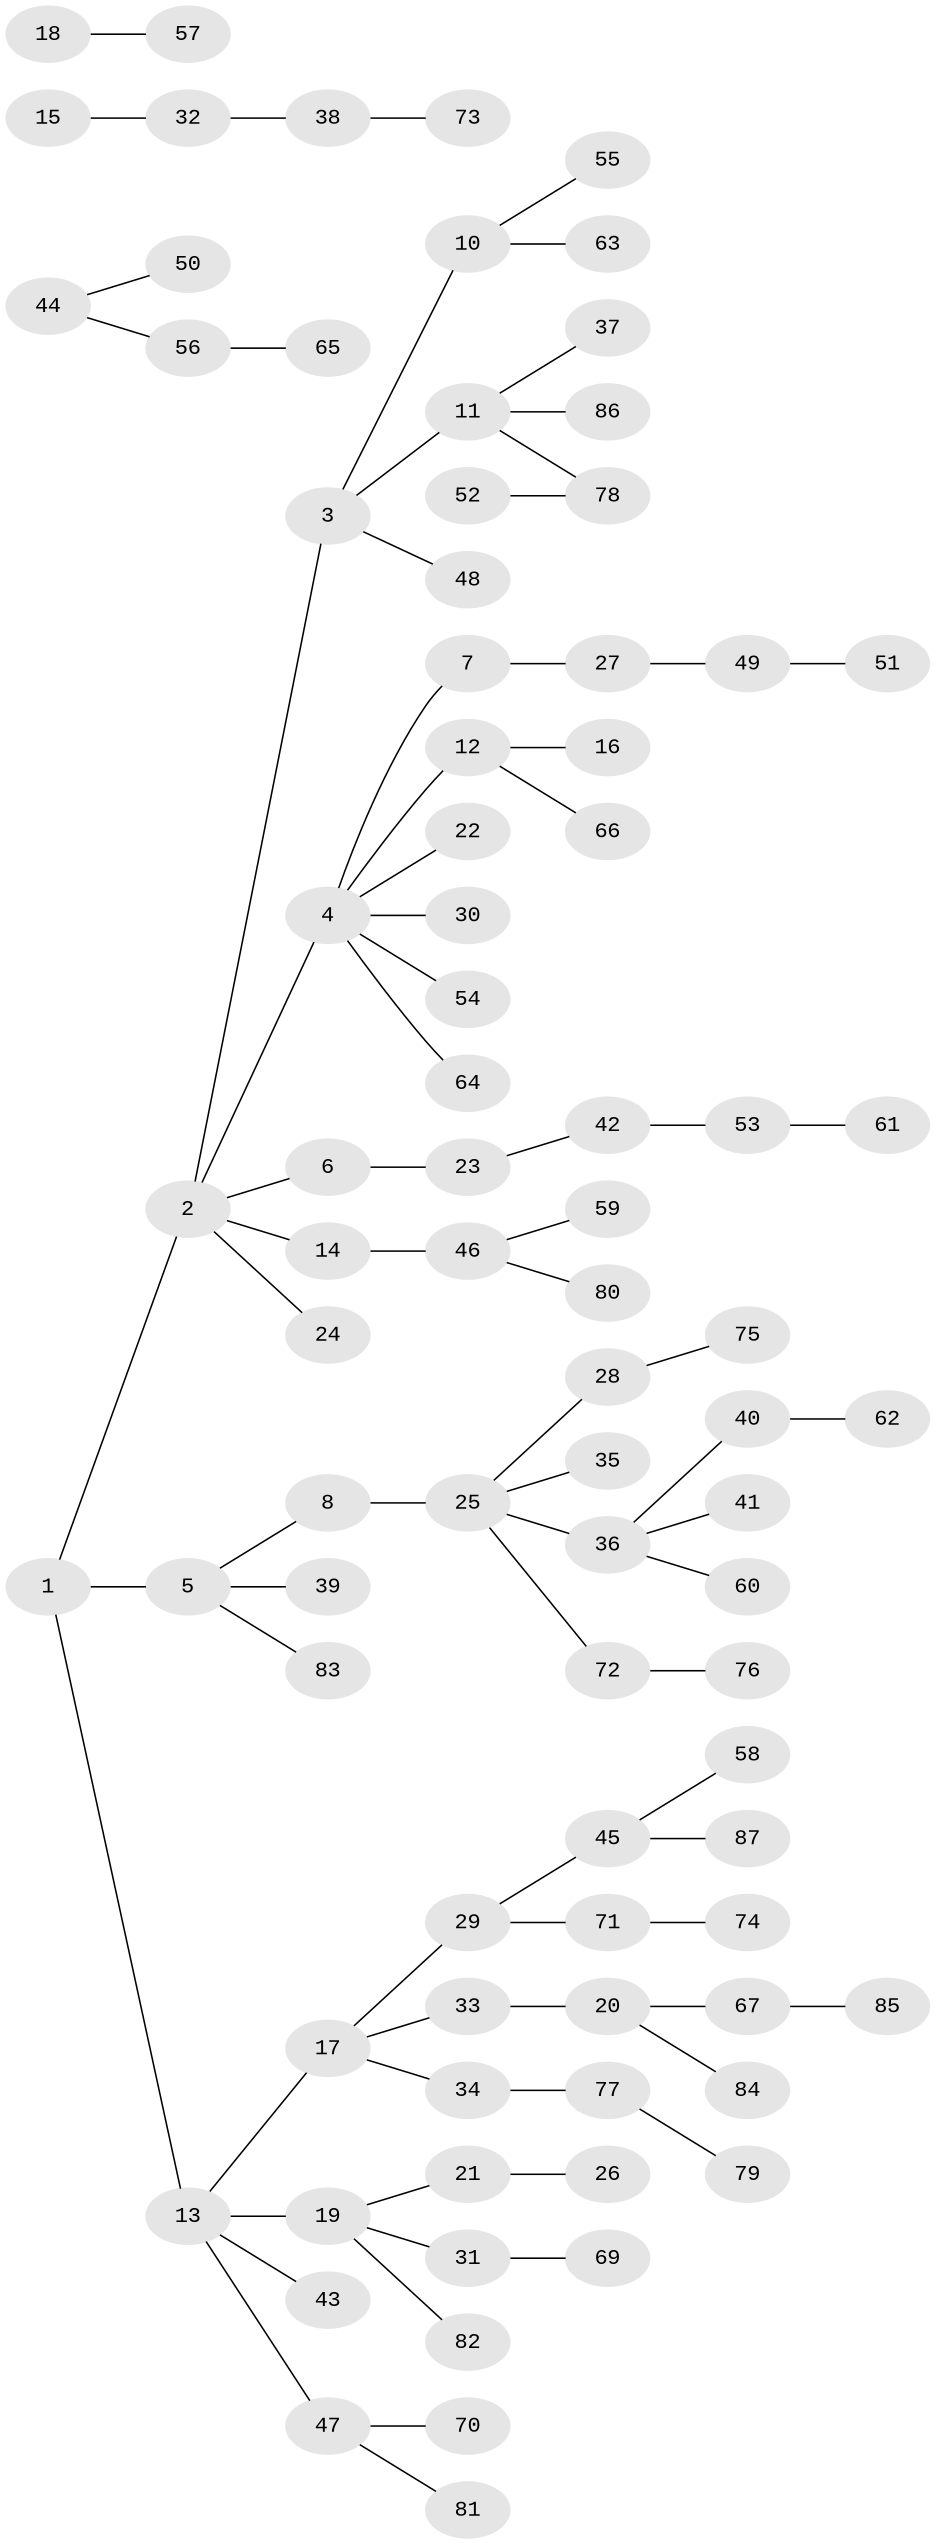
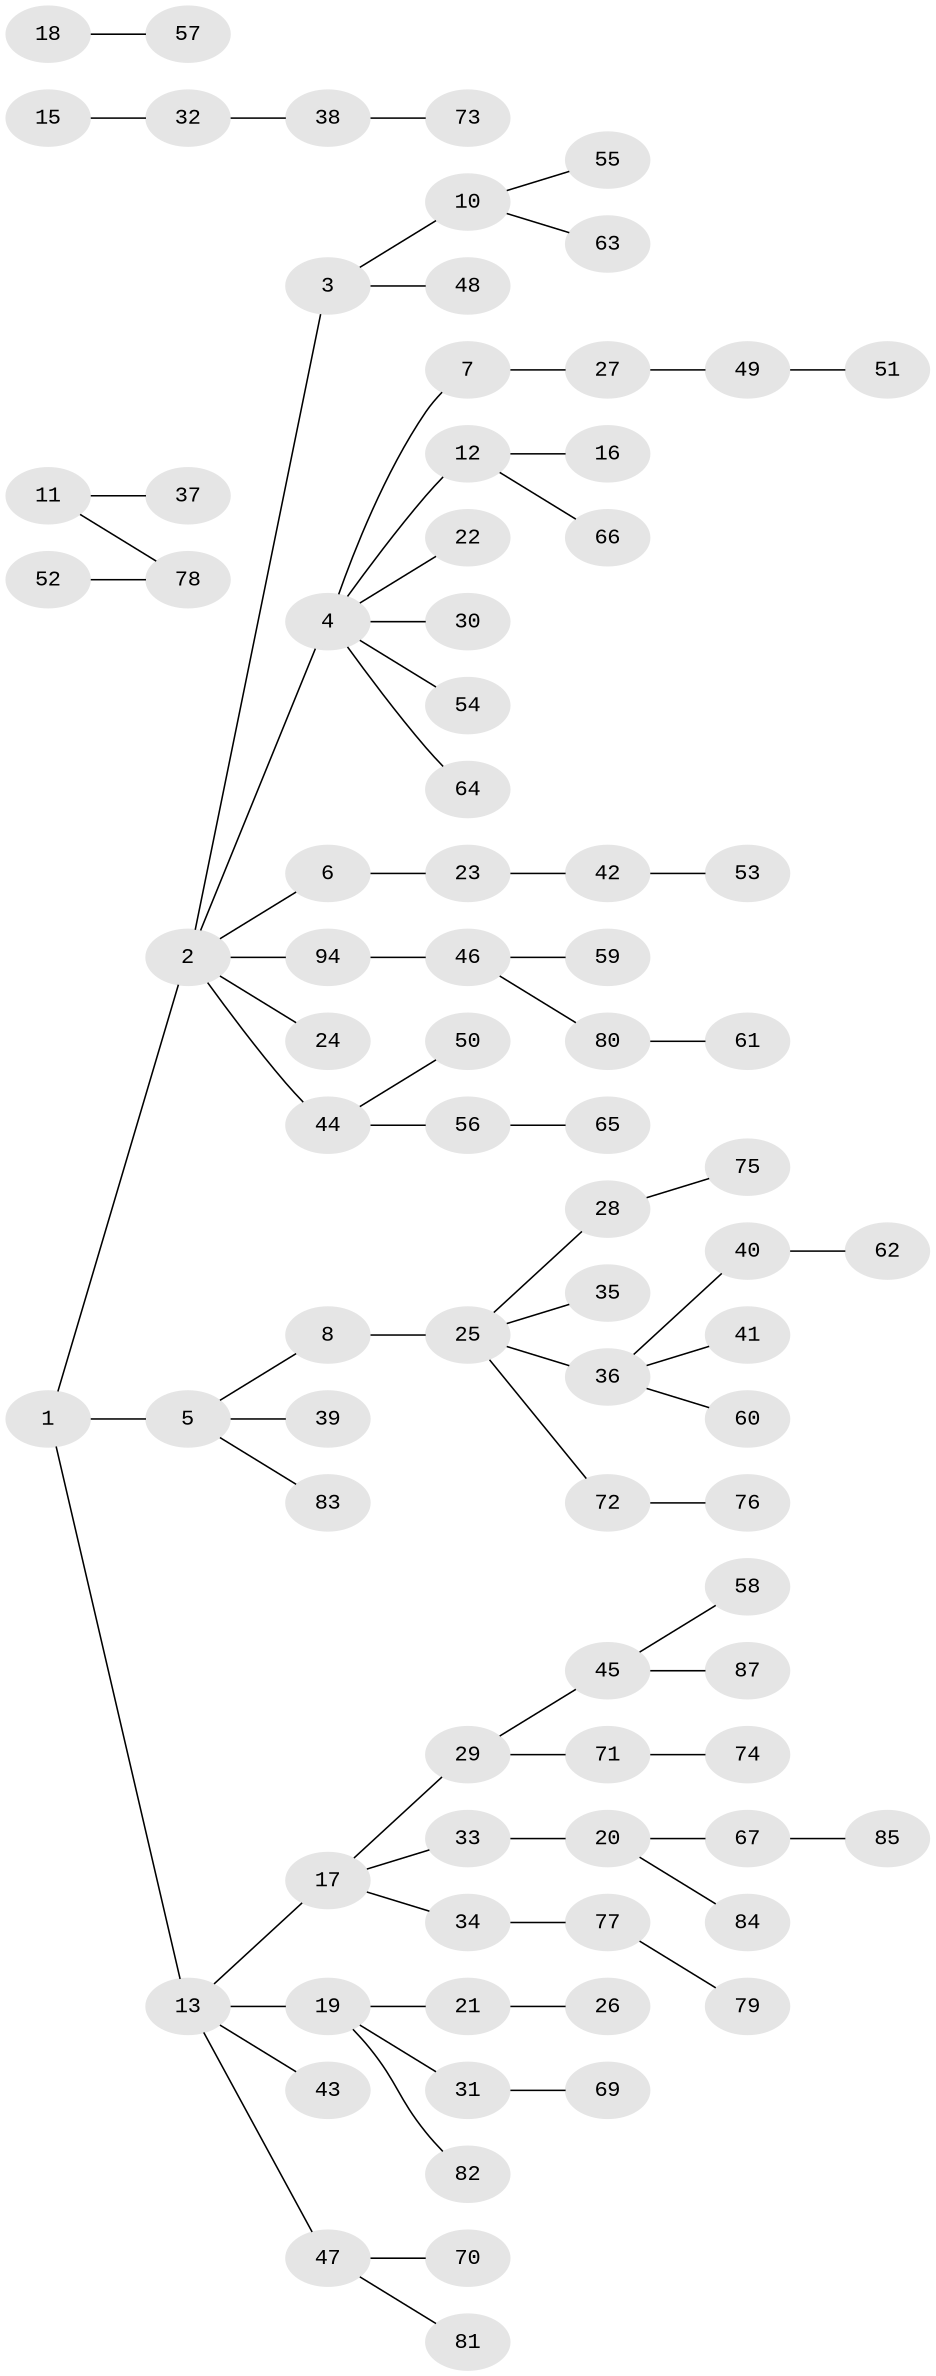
(608, 412) -> none
(398, 464) -> none
none -> (254, 1044)
(818, 1125) -> (678, 1041)
(328, 1251) -> (328, 957)
